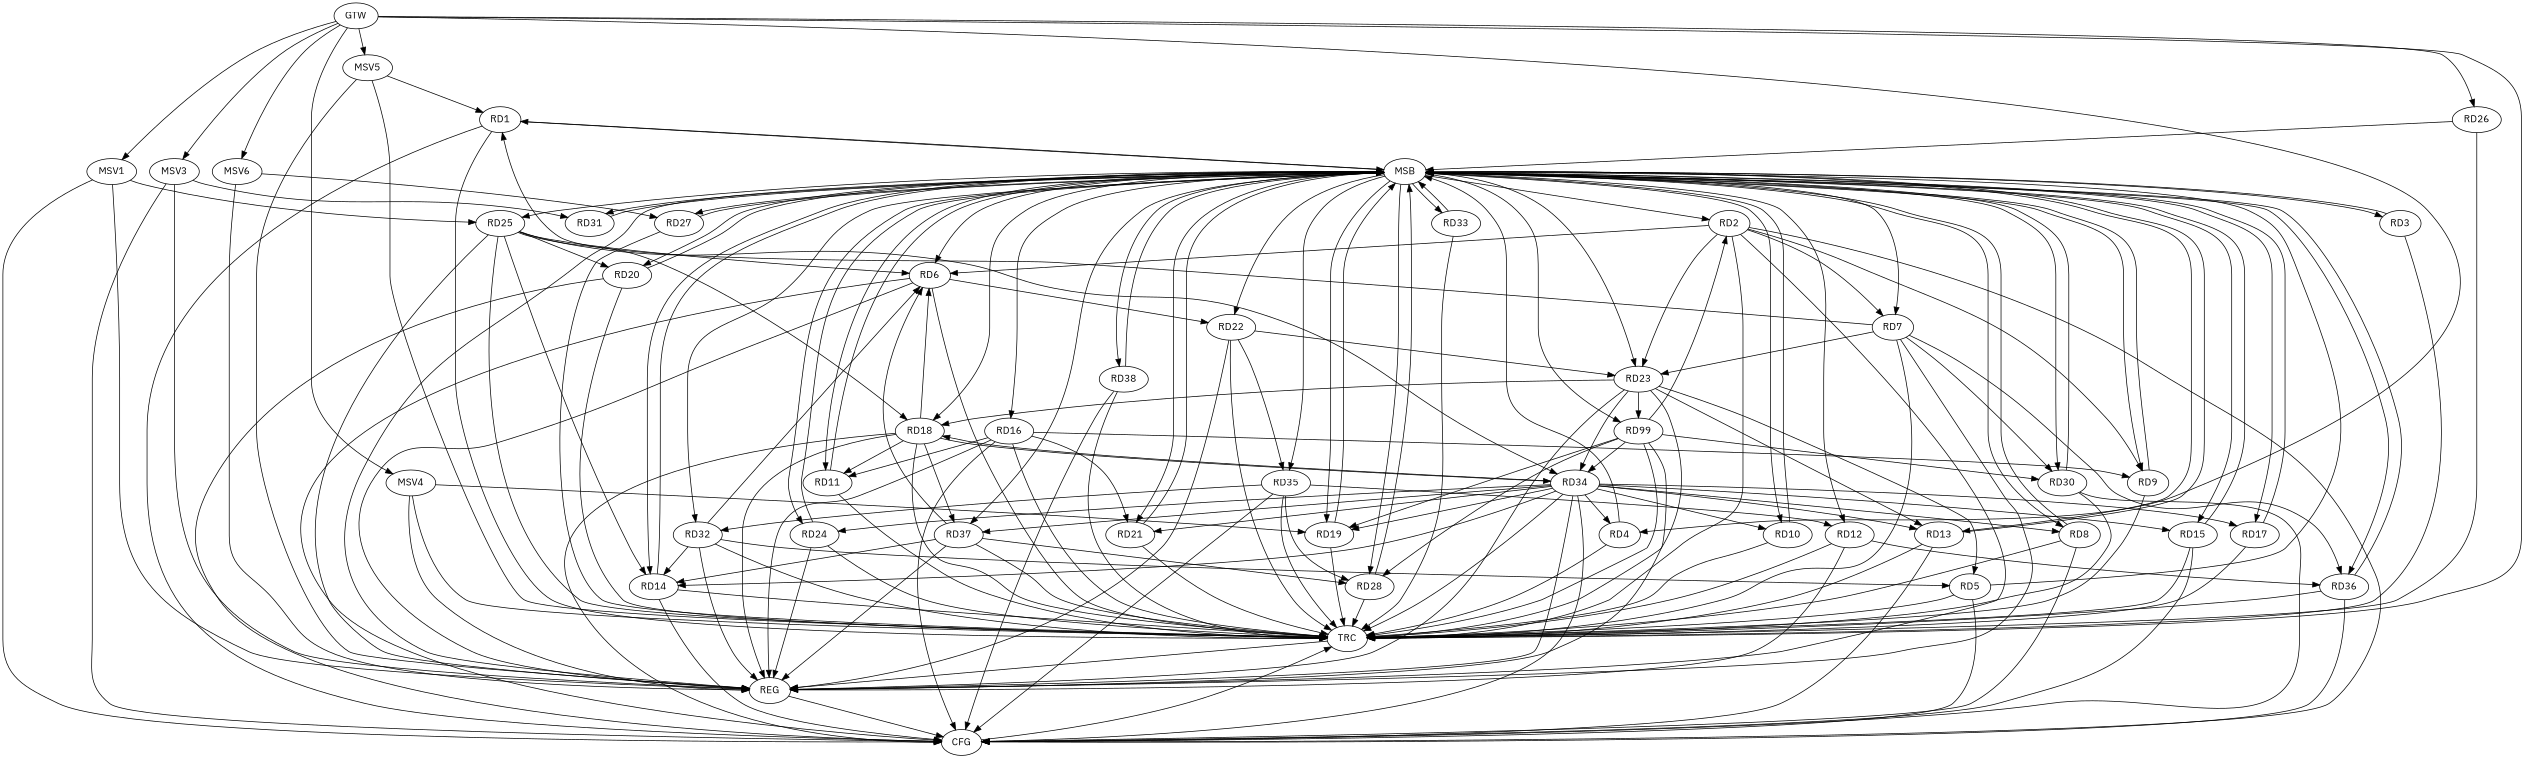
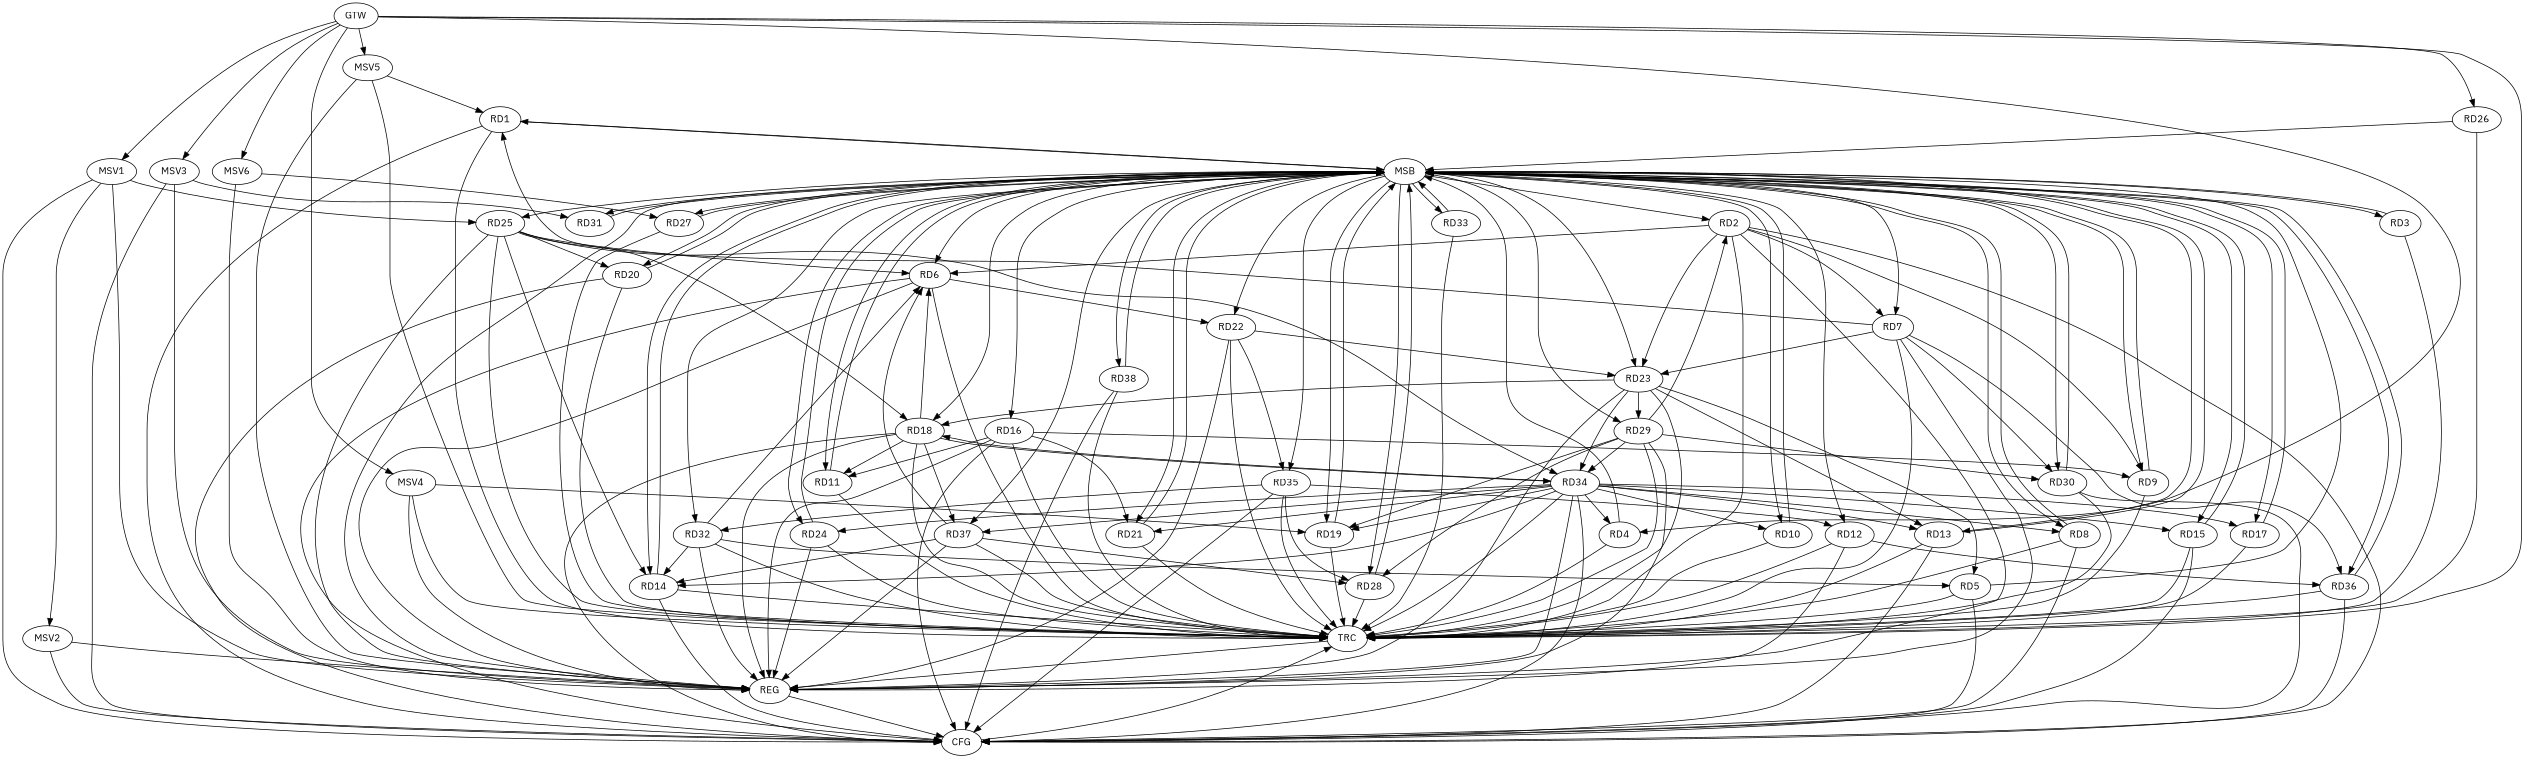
(1638, 431) -> (1638, 431)
none -> (48, 639)
